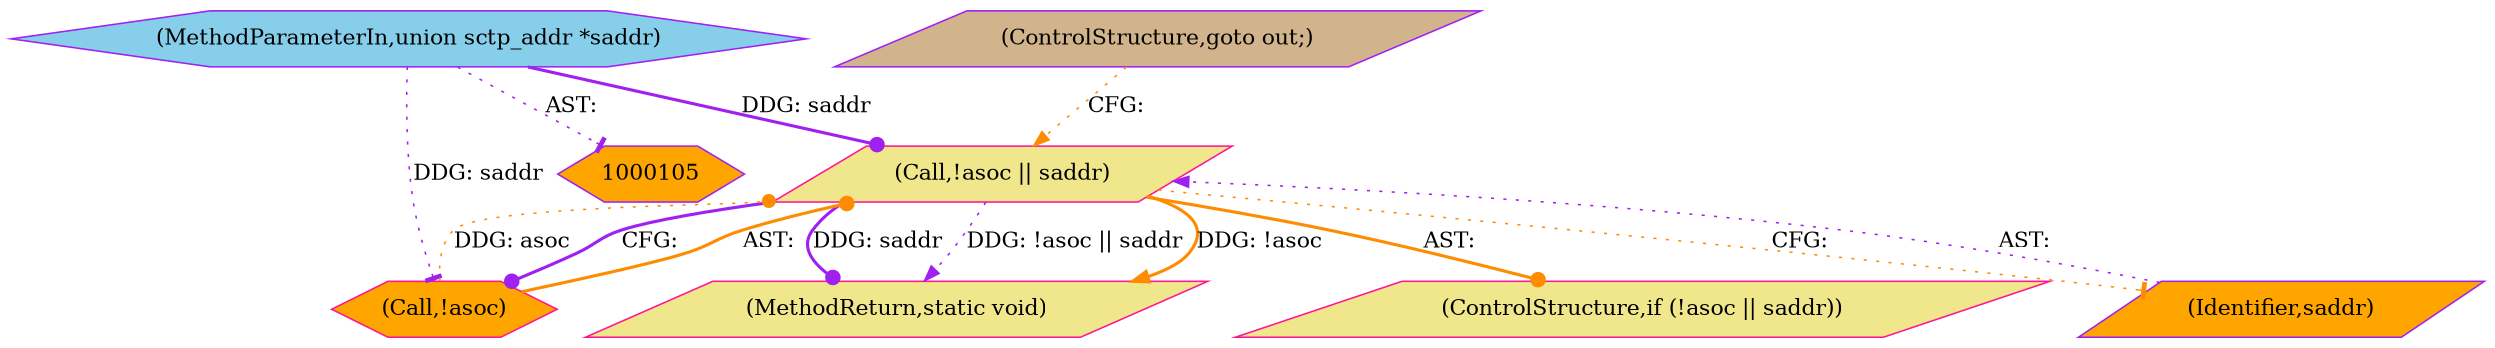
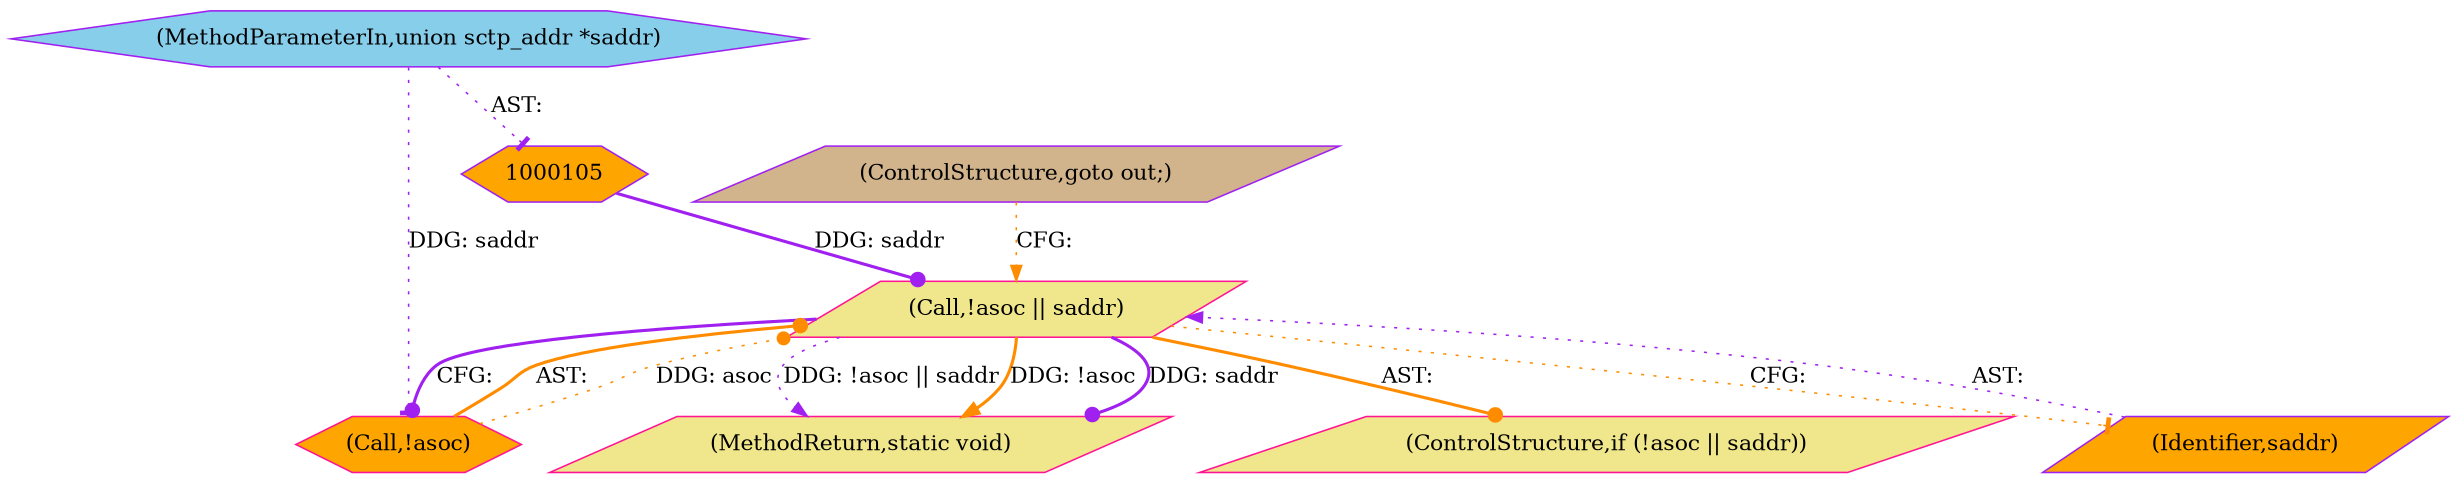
(699, 105) -> (764, 236)
